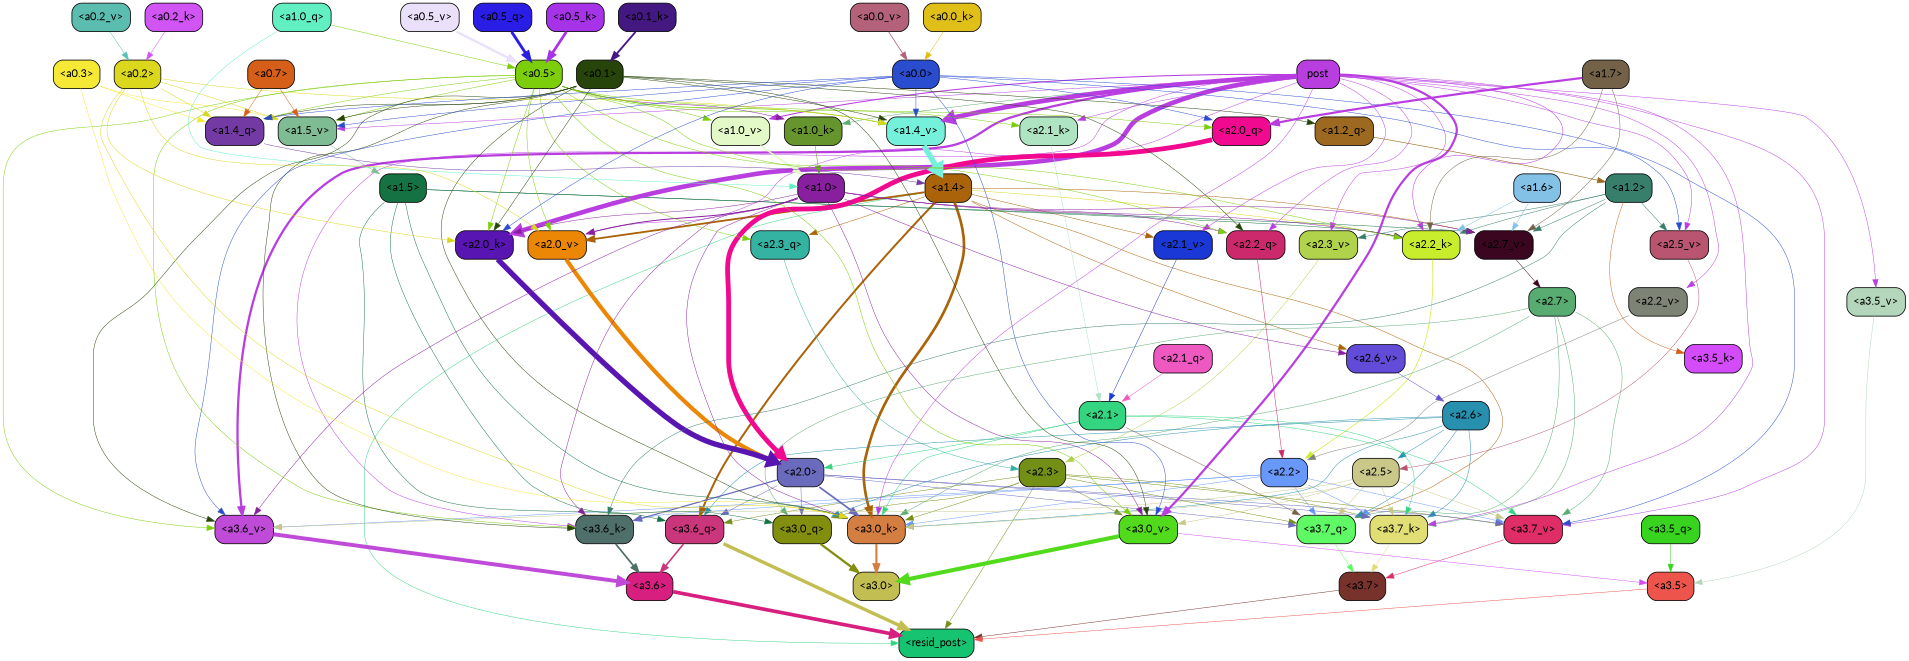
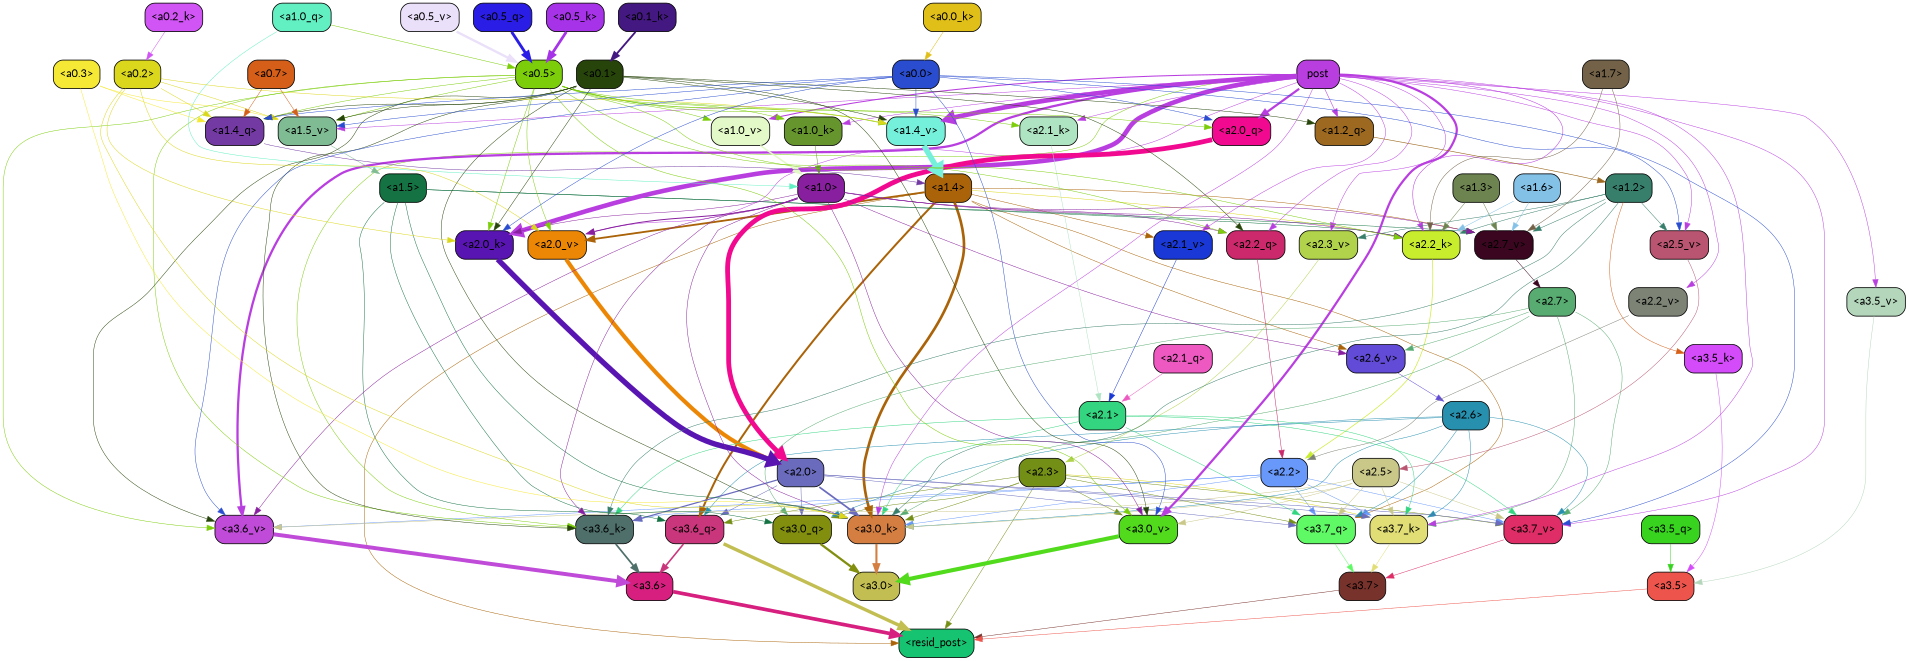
(101, 17) -> none
(880, 17) -> none
none -> (1327, 94)
(1438, 97) -> (1283, 100)
(669, 104) -> (669, 104)
(961, 106) -> (961, 106)
none -> (1476, 188)
(352, 193) -> (352, 193)
(780, 245) -> none
none -> (1262, 365)
(1424, 442) -> (1564, 440)
(925, 451) -> (839, 430)
(369, 458) -> (369, 458)
(1214, 471) -> (1214, 471)
(1526, 482) -> (1471, 331)
(1215, 489) -> (1215, 489)
(1409, 558) -> (1721, 477)
